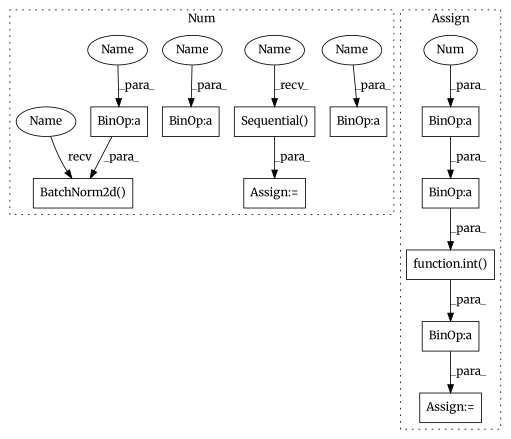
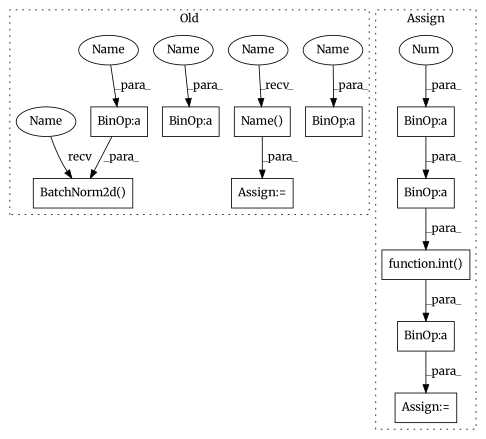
(202, 19) -> (190, 19)
(275, 122) -> (262, 122)
